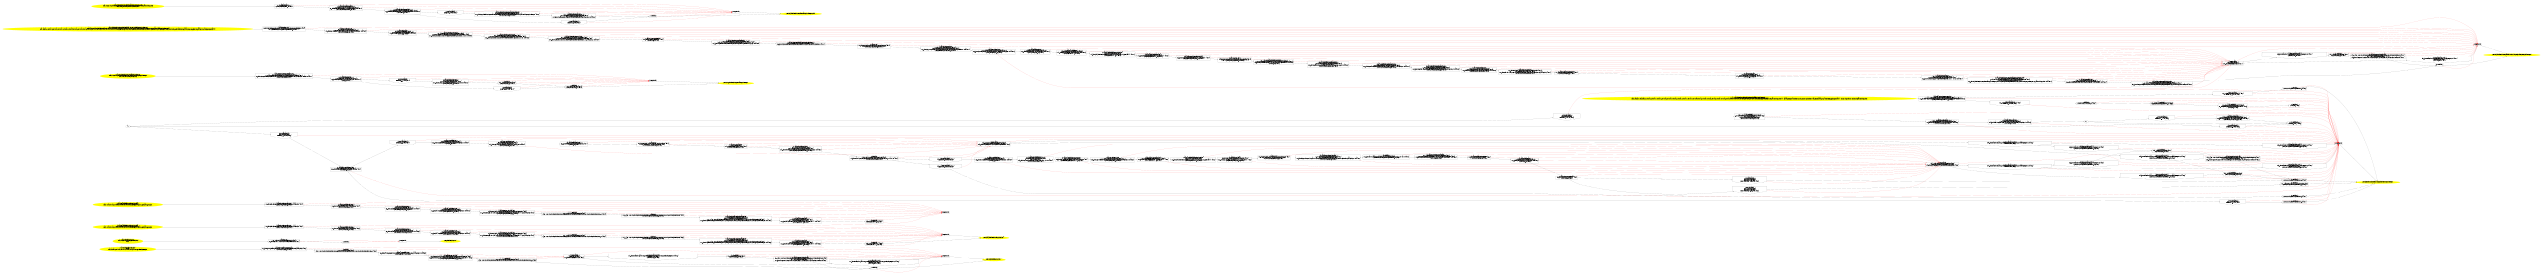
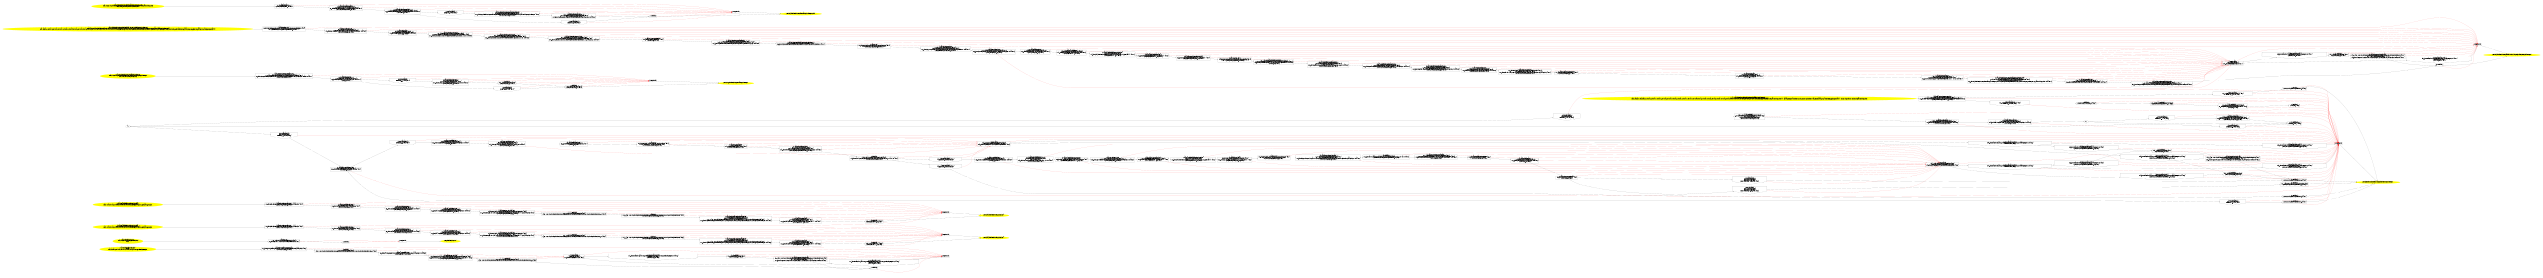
none -> (994, 215)
(994, 260) -> none
